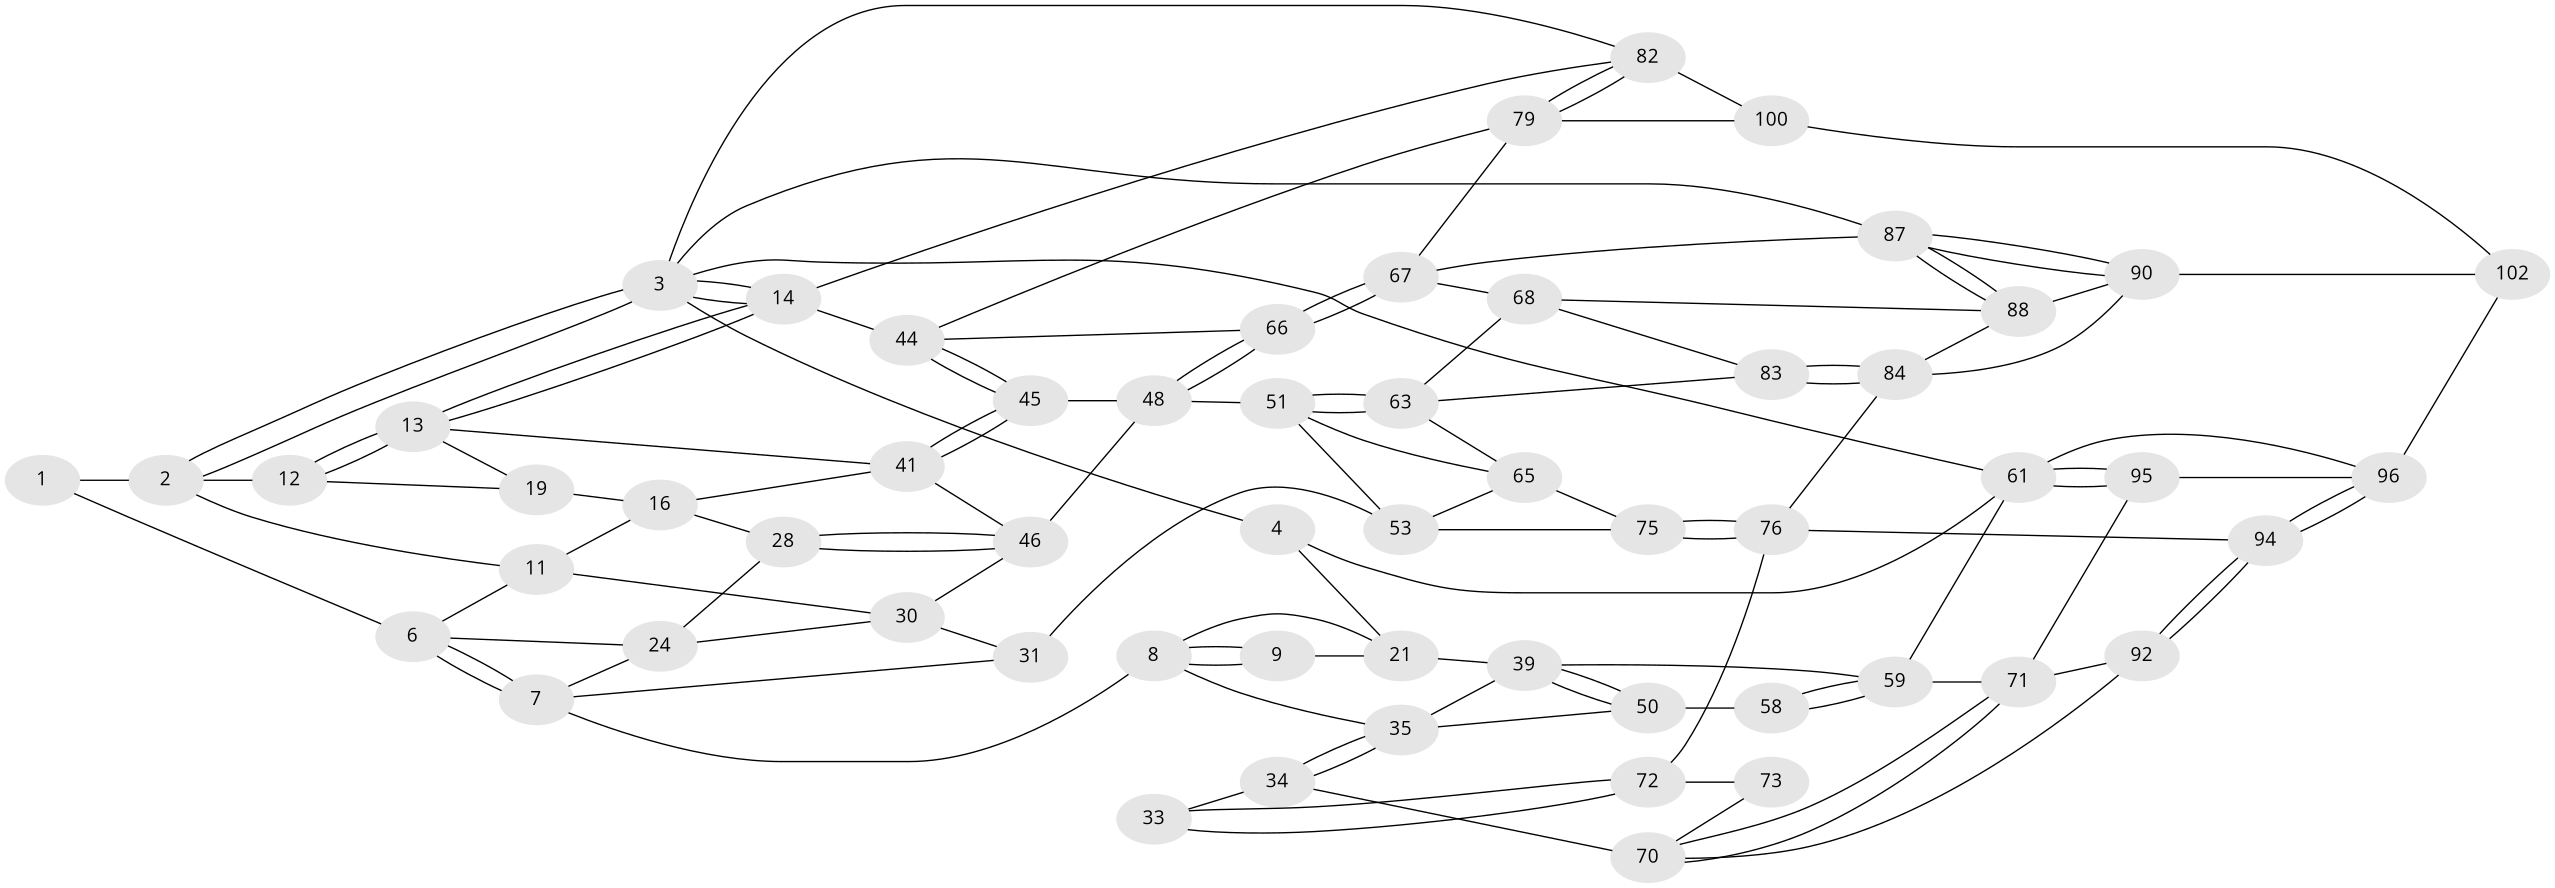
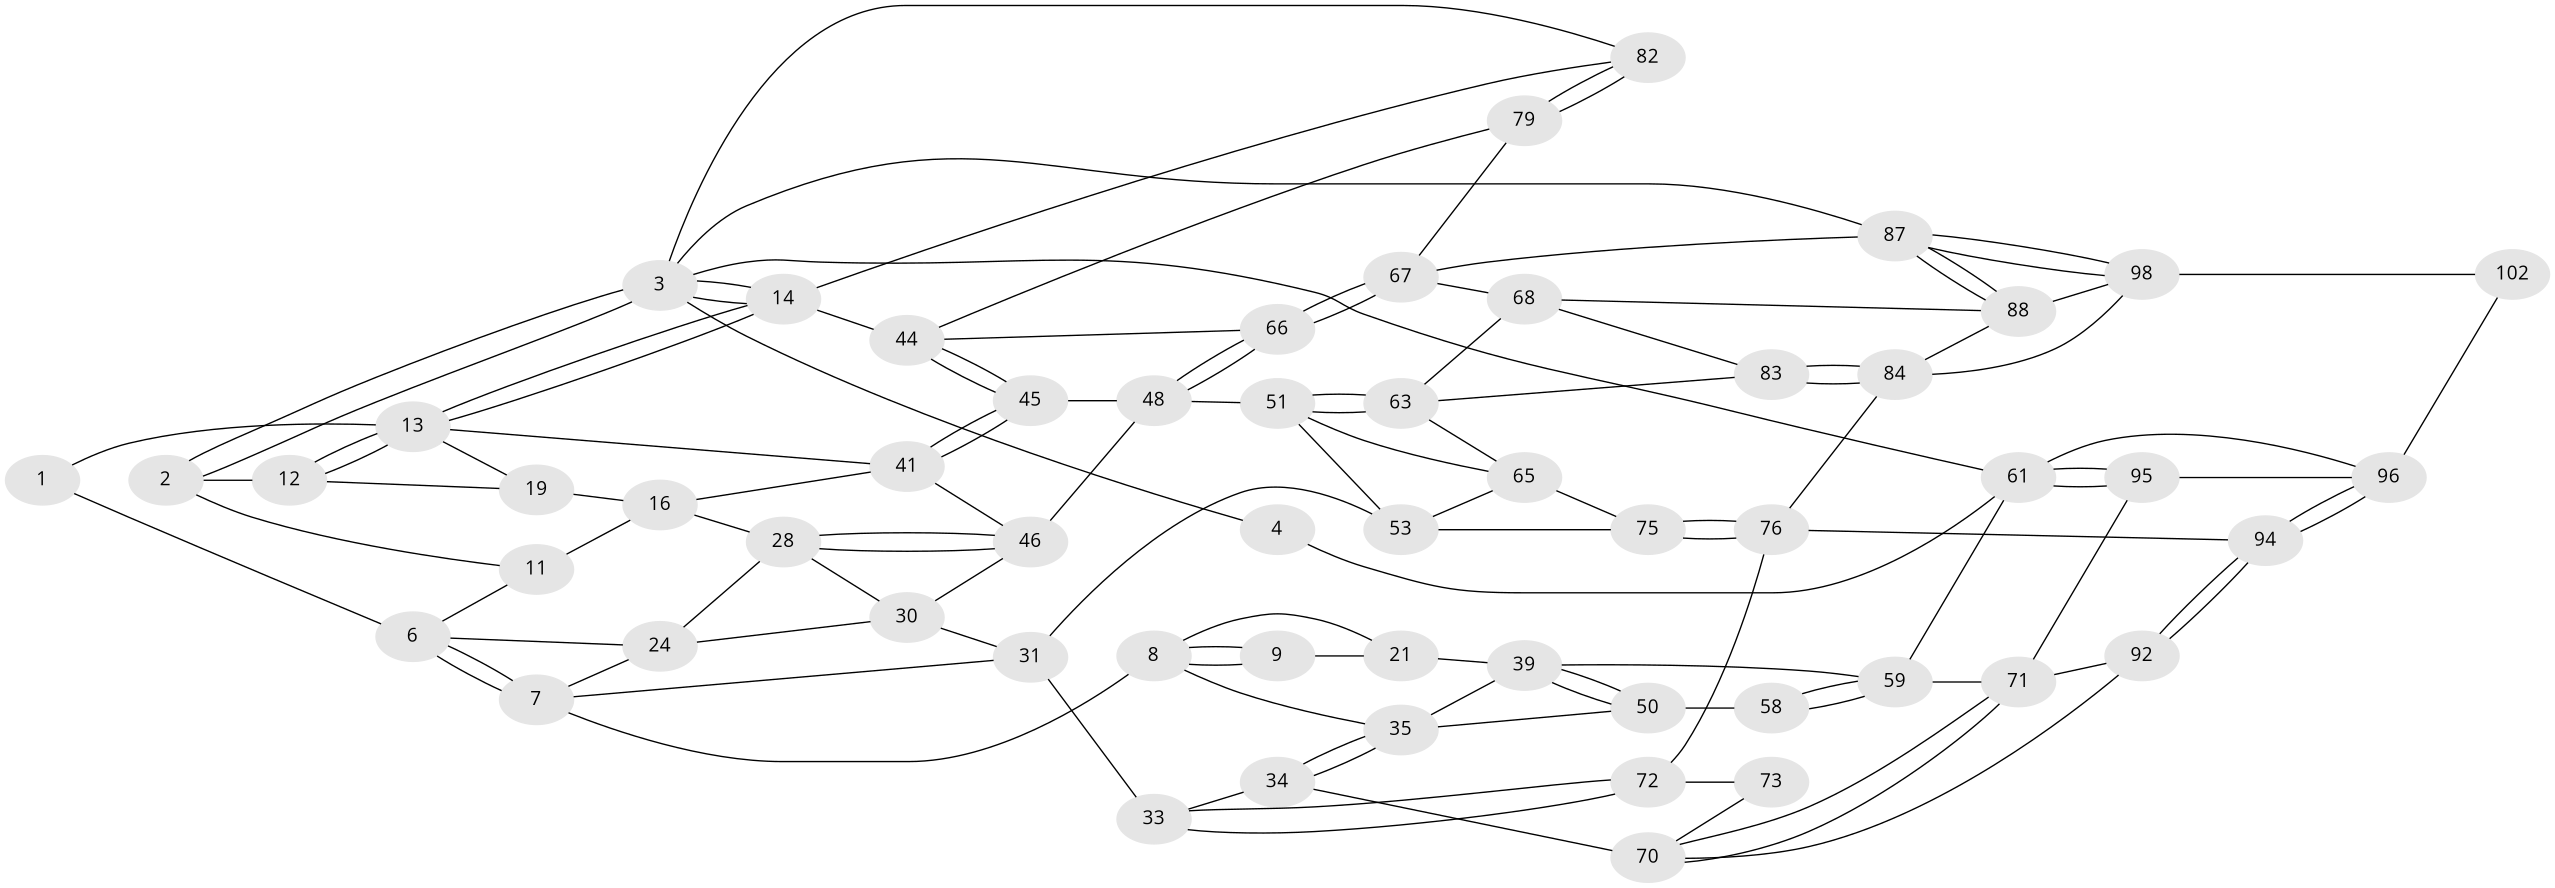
(1772, 121) -> none
(2142, 274) -> (2142, 274)
(105, 480) -> (221, 429)
(707, 592) -> (846, 580)
(1339, 593) -> none
none -> (1092, 738)
